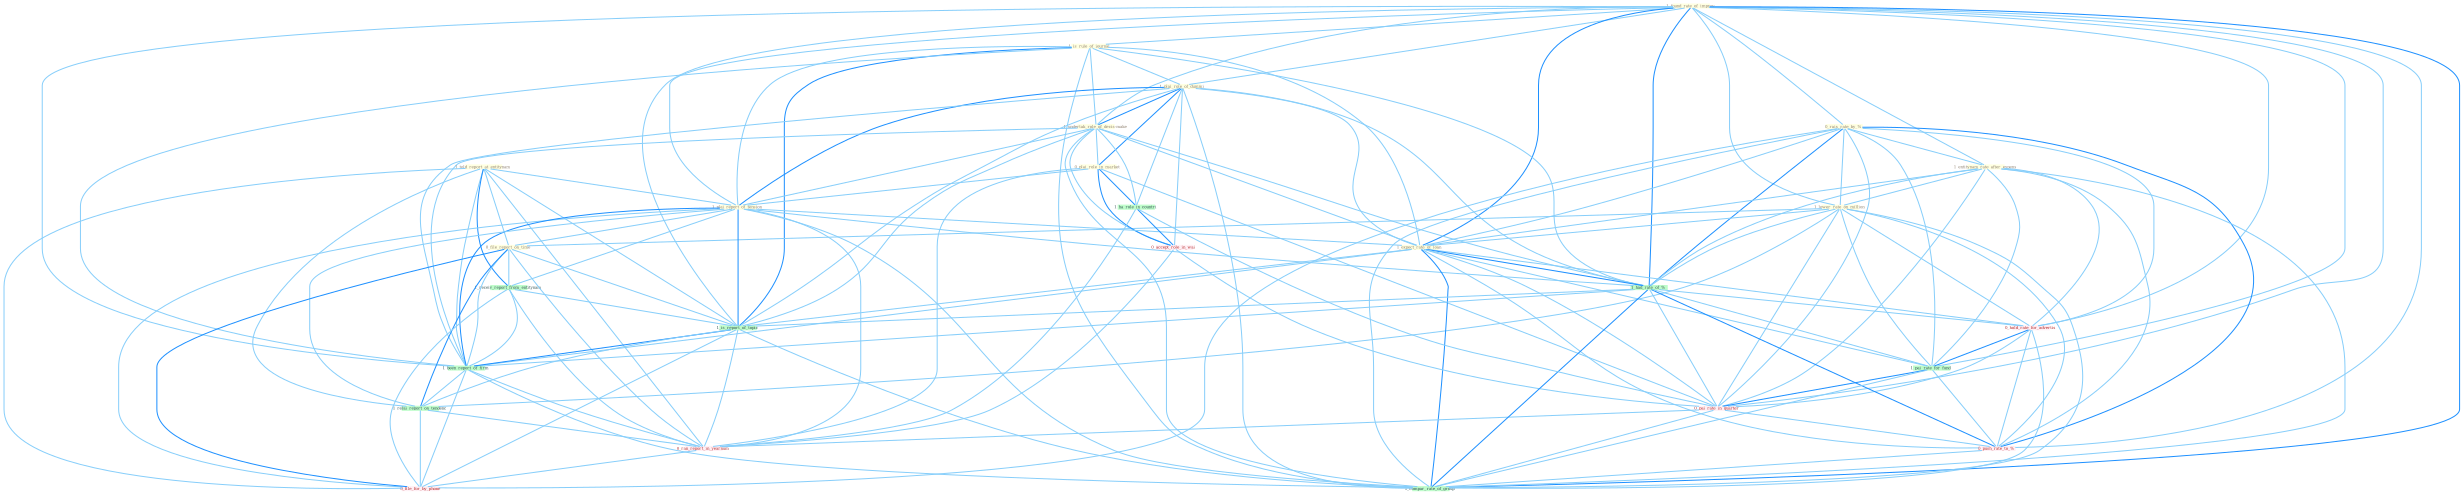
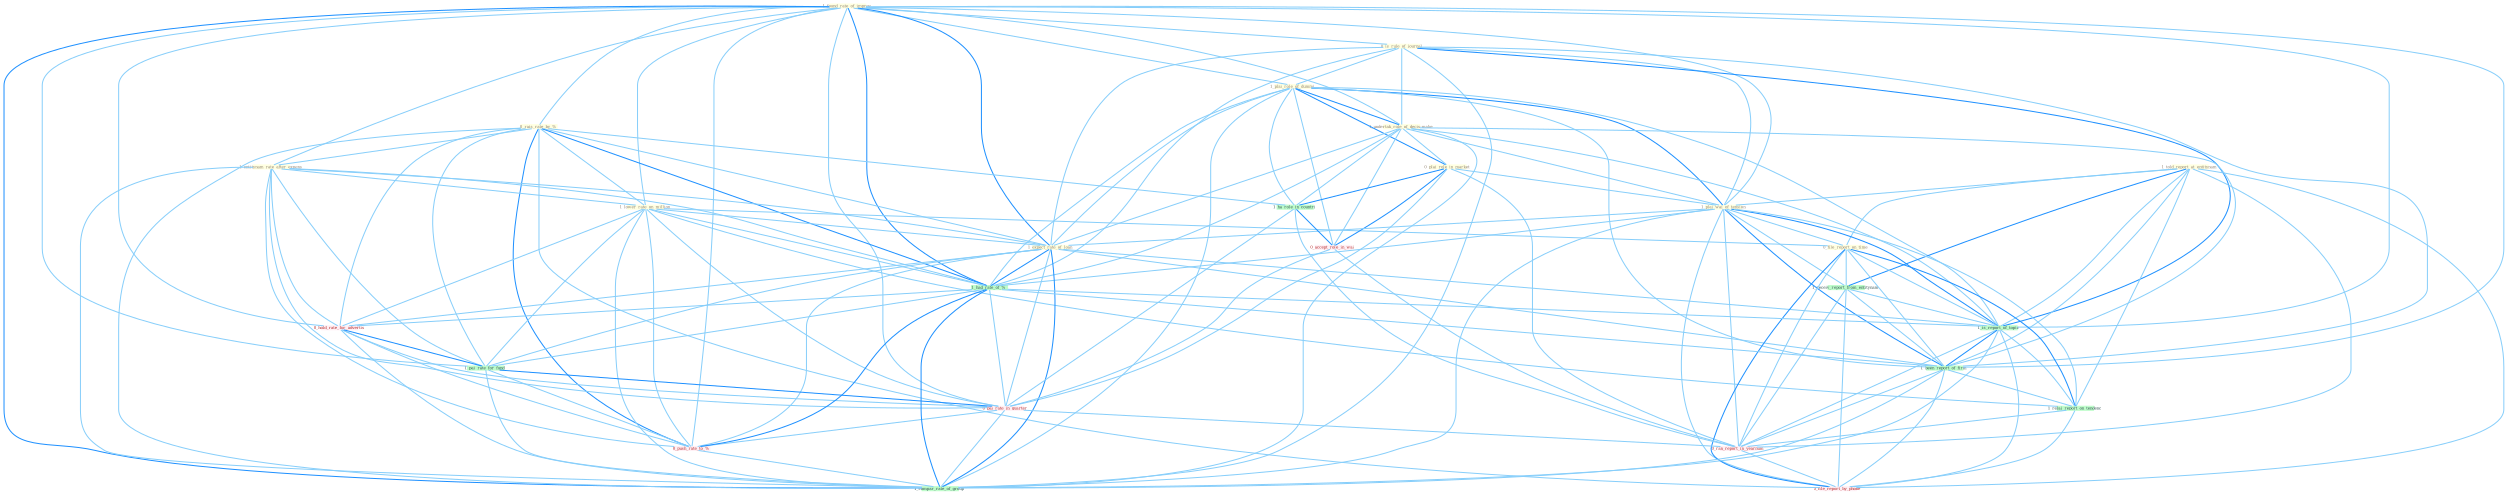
(1090, 46) -> (1402, 46)
(738, 207) -> (1724, 207)
(1831, 282) -> (917, 167)
(420, 489) -> (1838, 489)
